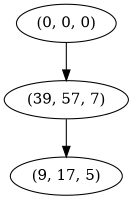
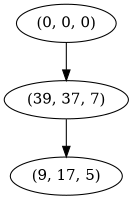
(66, 100) -> (66, 100)
